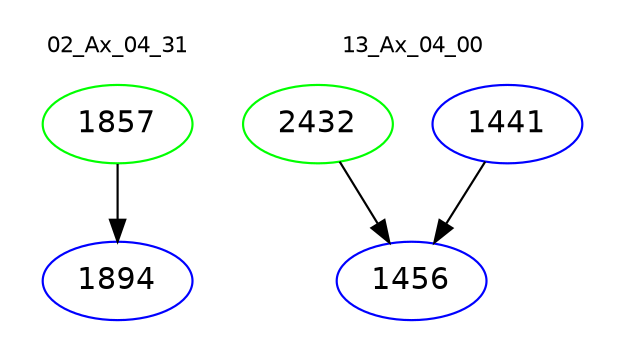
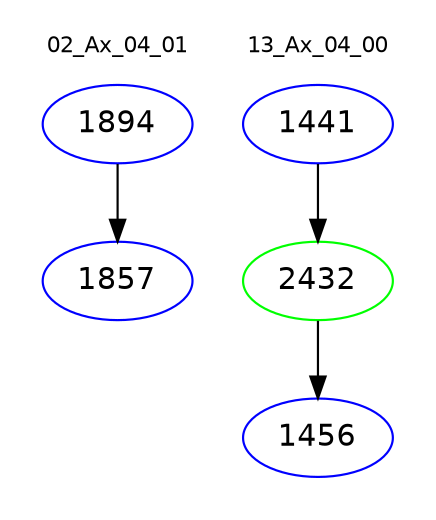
(118, 47) -> (118, 47)
(118, 124) -> (118, 281)
(118, 192) -> (118, 192)
(466, 193) -> (318, 192)
